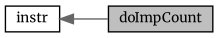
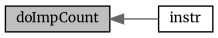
(91, 19) -> (141, 19)
